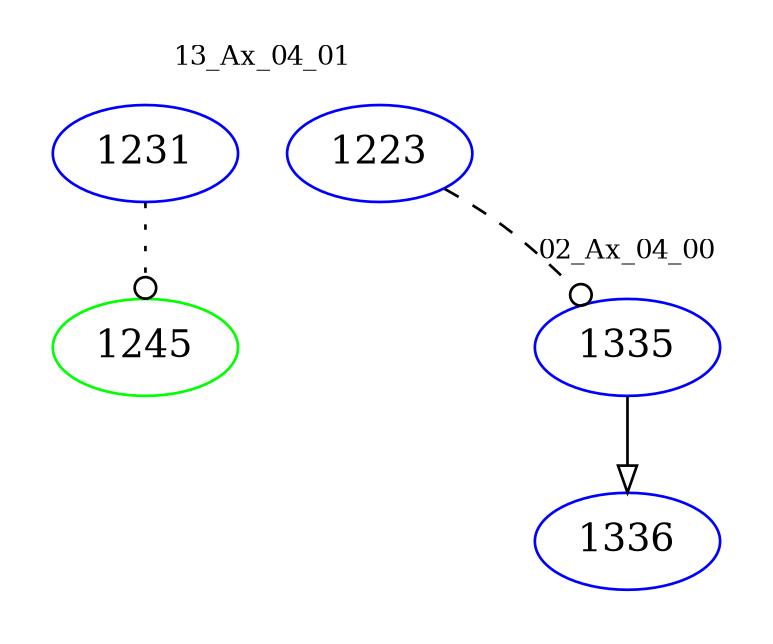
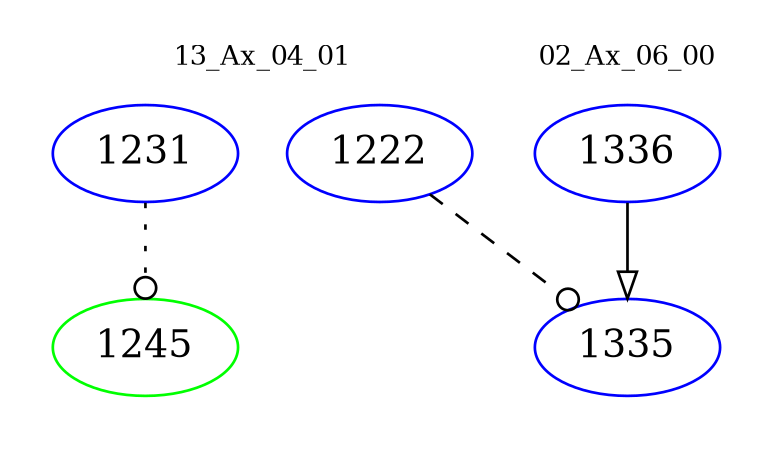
(380, 154) -> (380, 154)
(627, 252) -> (627, 58)
(627, 431) -> (627, 237)
